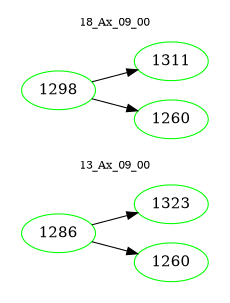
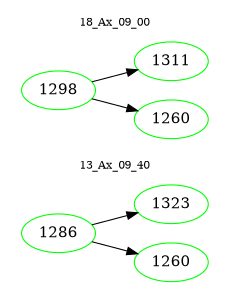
(115, 166) -> (115, 166)
